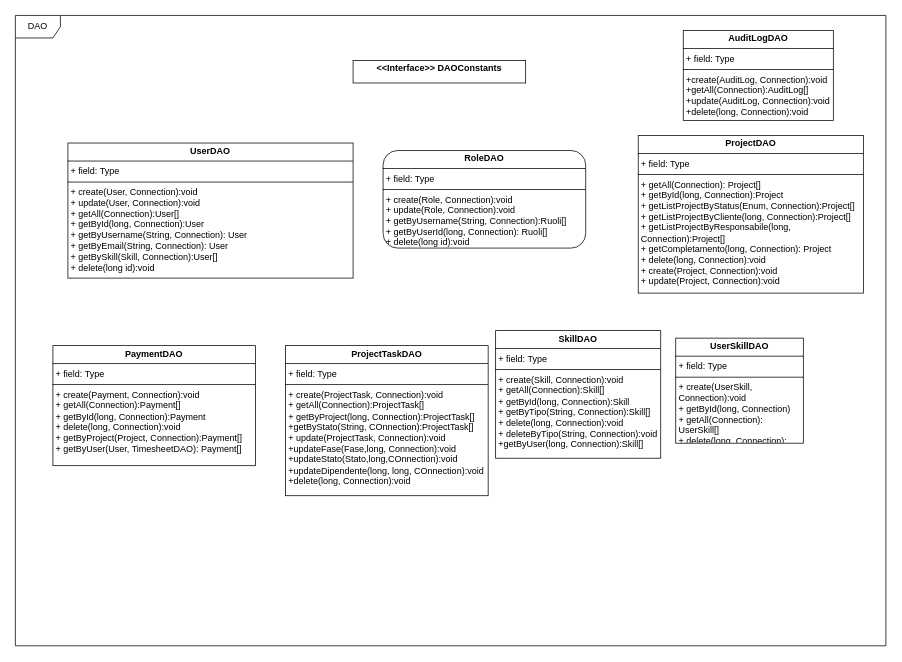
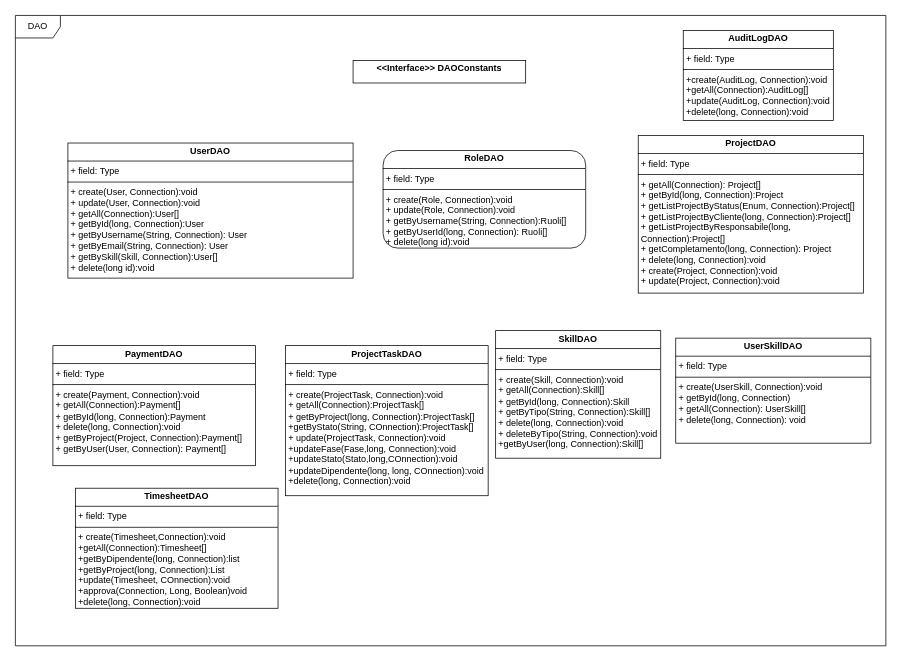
(739, 390) -> (773, 390)
(155, 394) -> (155, 394)
none -> (177, 548)
